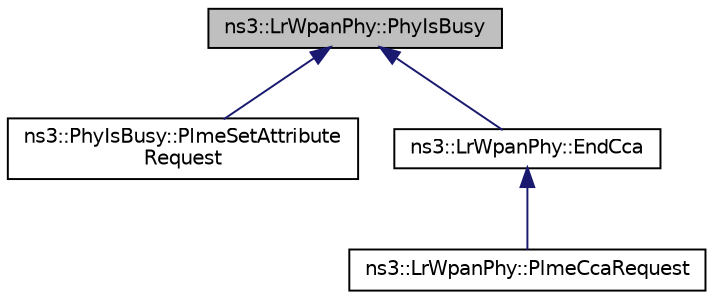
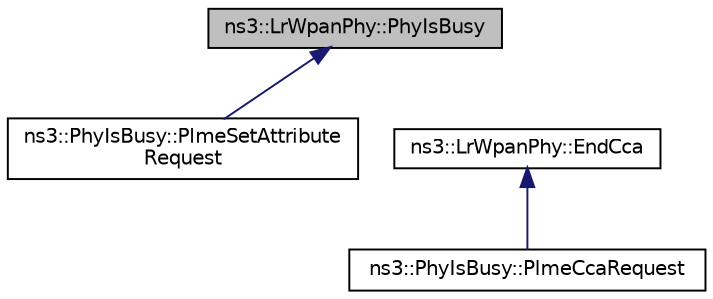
(450, 94) -> none
(527, 270) -> (527, 270)
